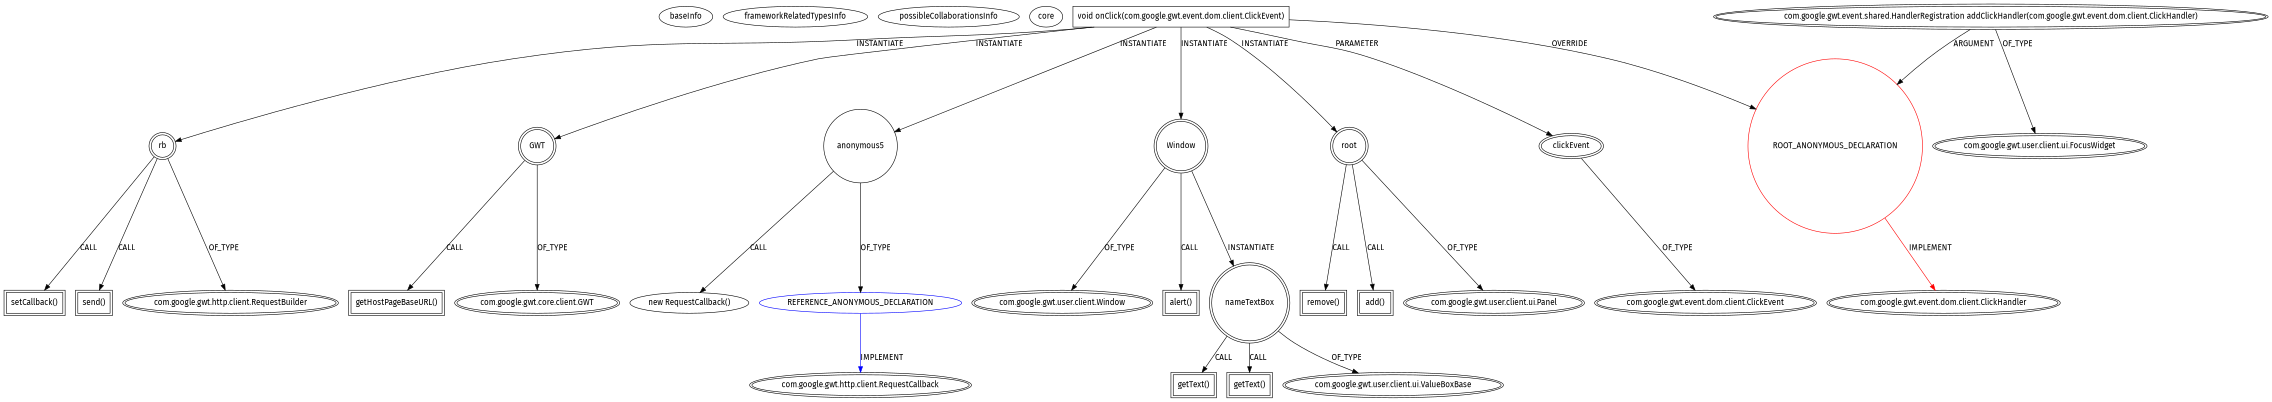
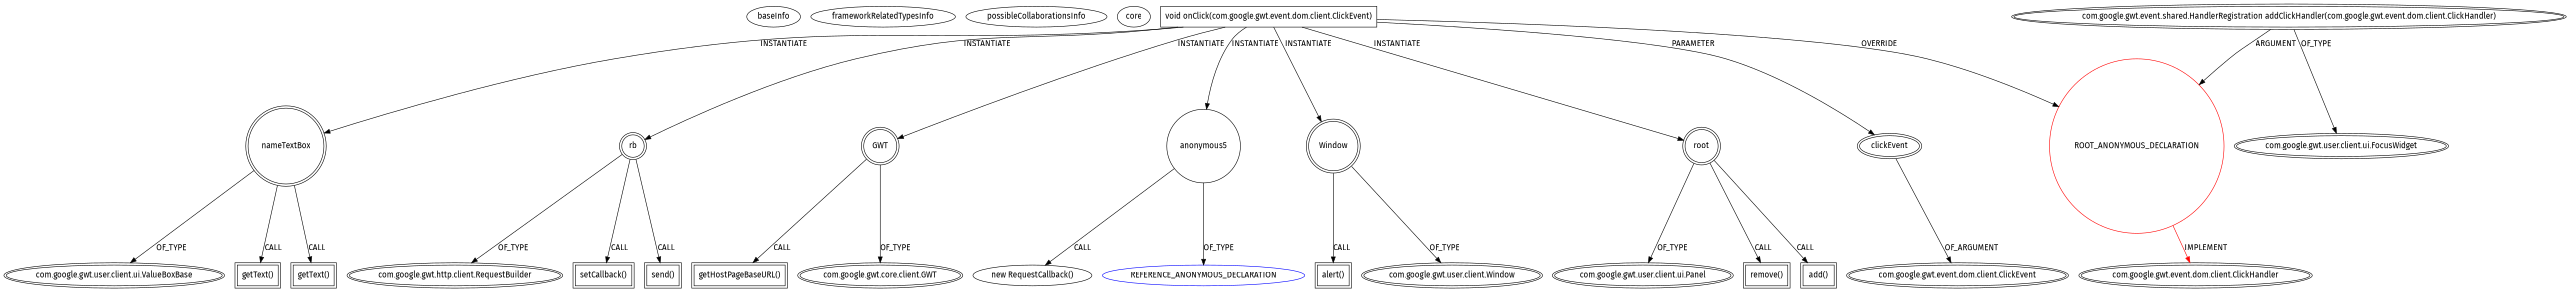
(1211, 216) -> (752, 41)
(1678, 248) -> (1972, 248)
(861, 385) -> none
